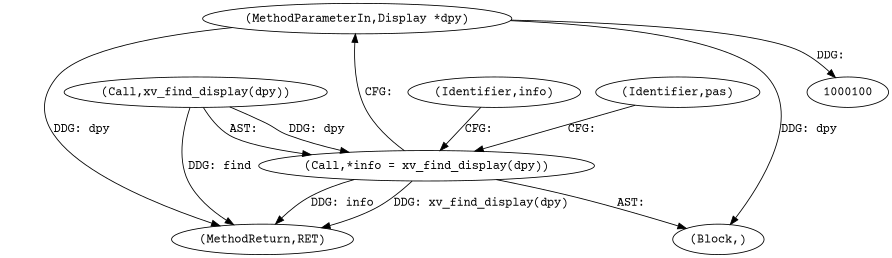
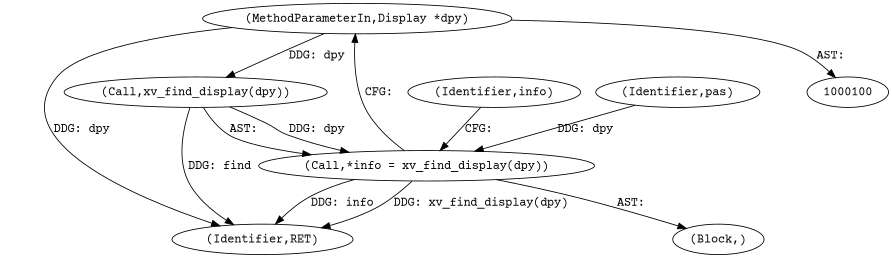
(719, 50) -> (279, 53)
(834, 55) -> (834, 55)
(586, 129) -> (586, 129)
(262, 239) -> (262, 239)
